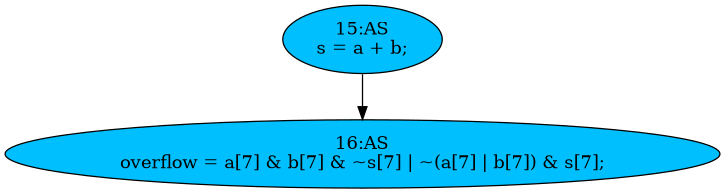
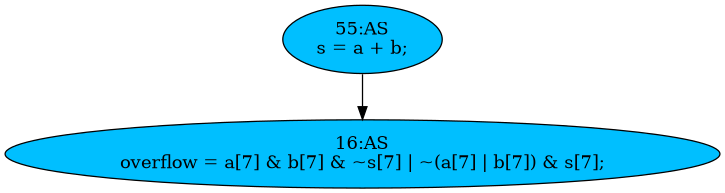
(363, 39) -> (363, 39)
